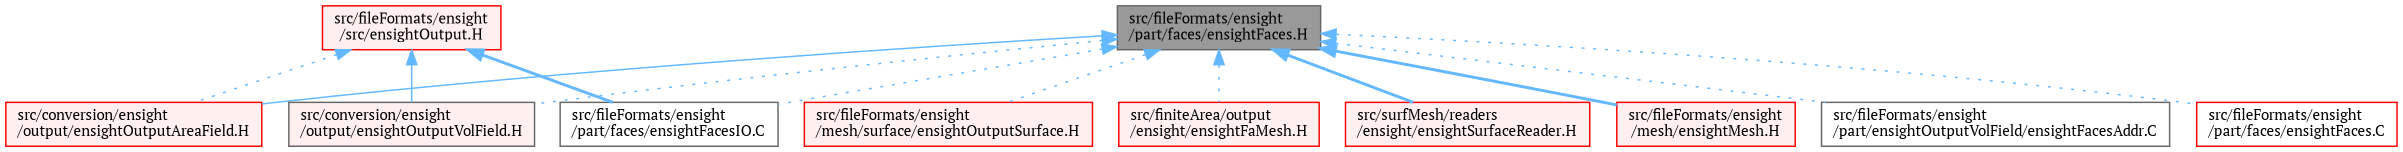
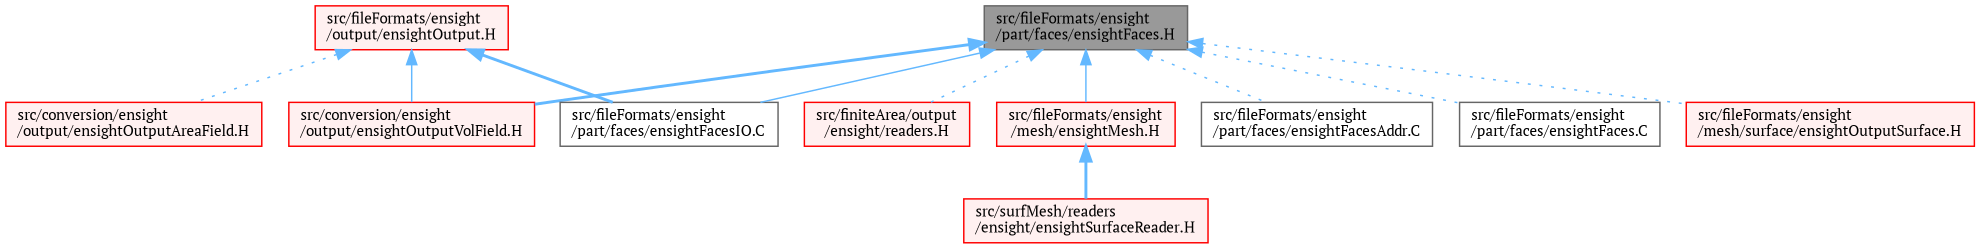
(412, 28) -> (412, 28)
(682, 65) -> none
(818, 70) -> (752, 74)
(940, 77) -> (870, 78)
(1476, 78) -> (1086, 84)
(1350, 79) -> (1086, 180)
(412, 124) -> (412, 124)
(1219, 124) -> (887, 124)
(1996, 124) -> (1317, 124)
(2297, 124) -> (1560, 124)
